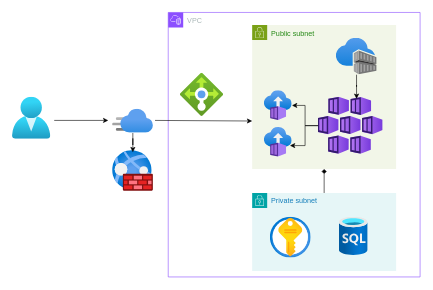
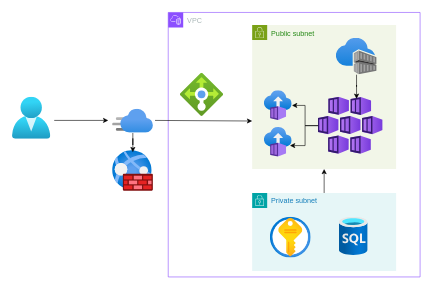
(324, 175) -> (324, 174)
